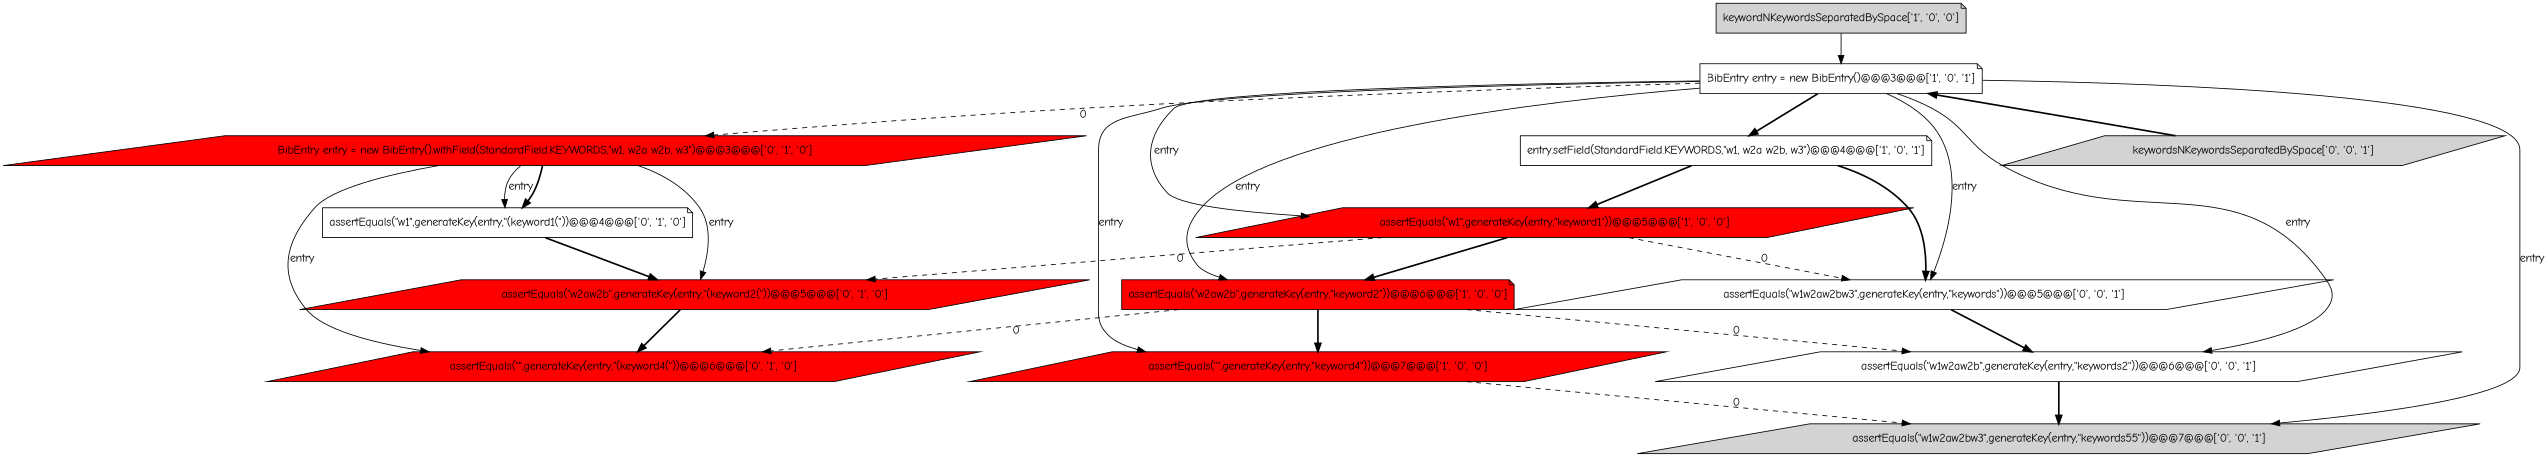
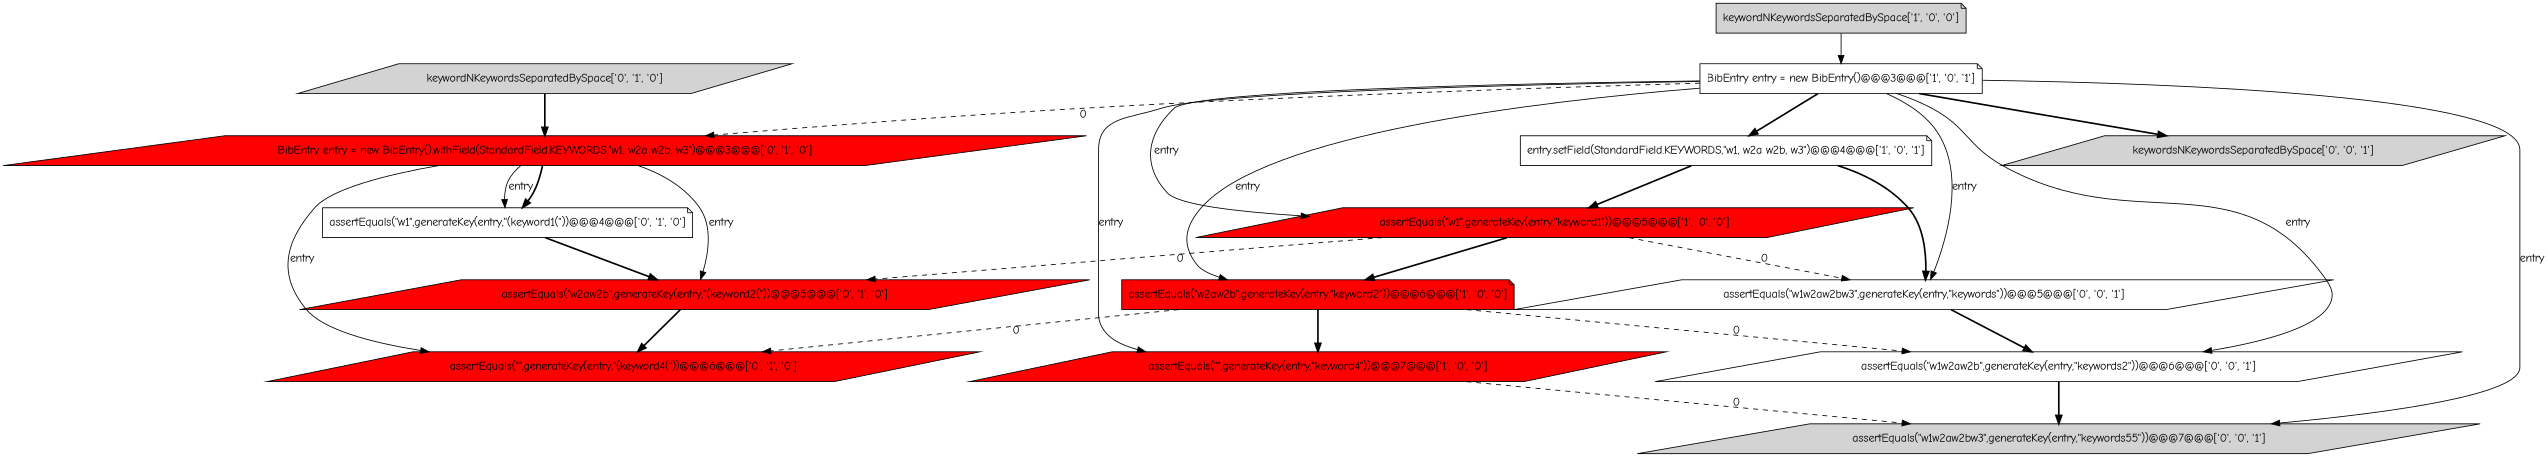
none -> (545, 79)
(2056, 115) -> (2039, 114)
